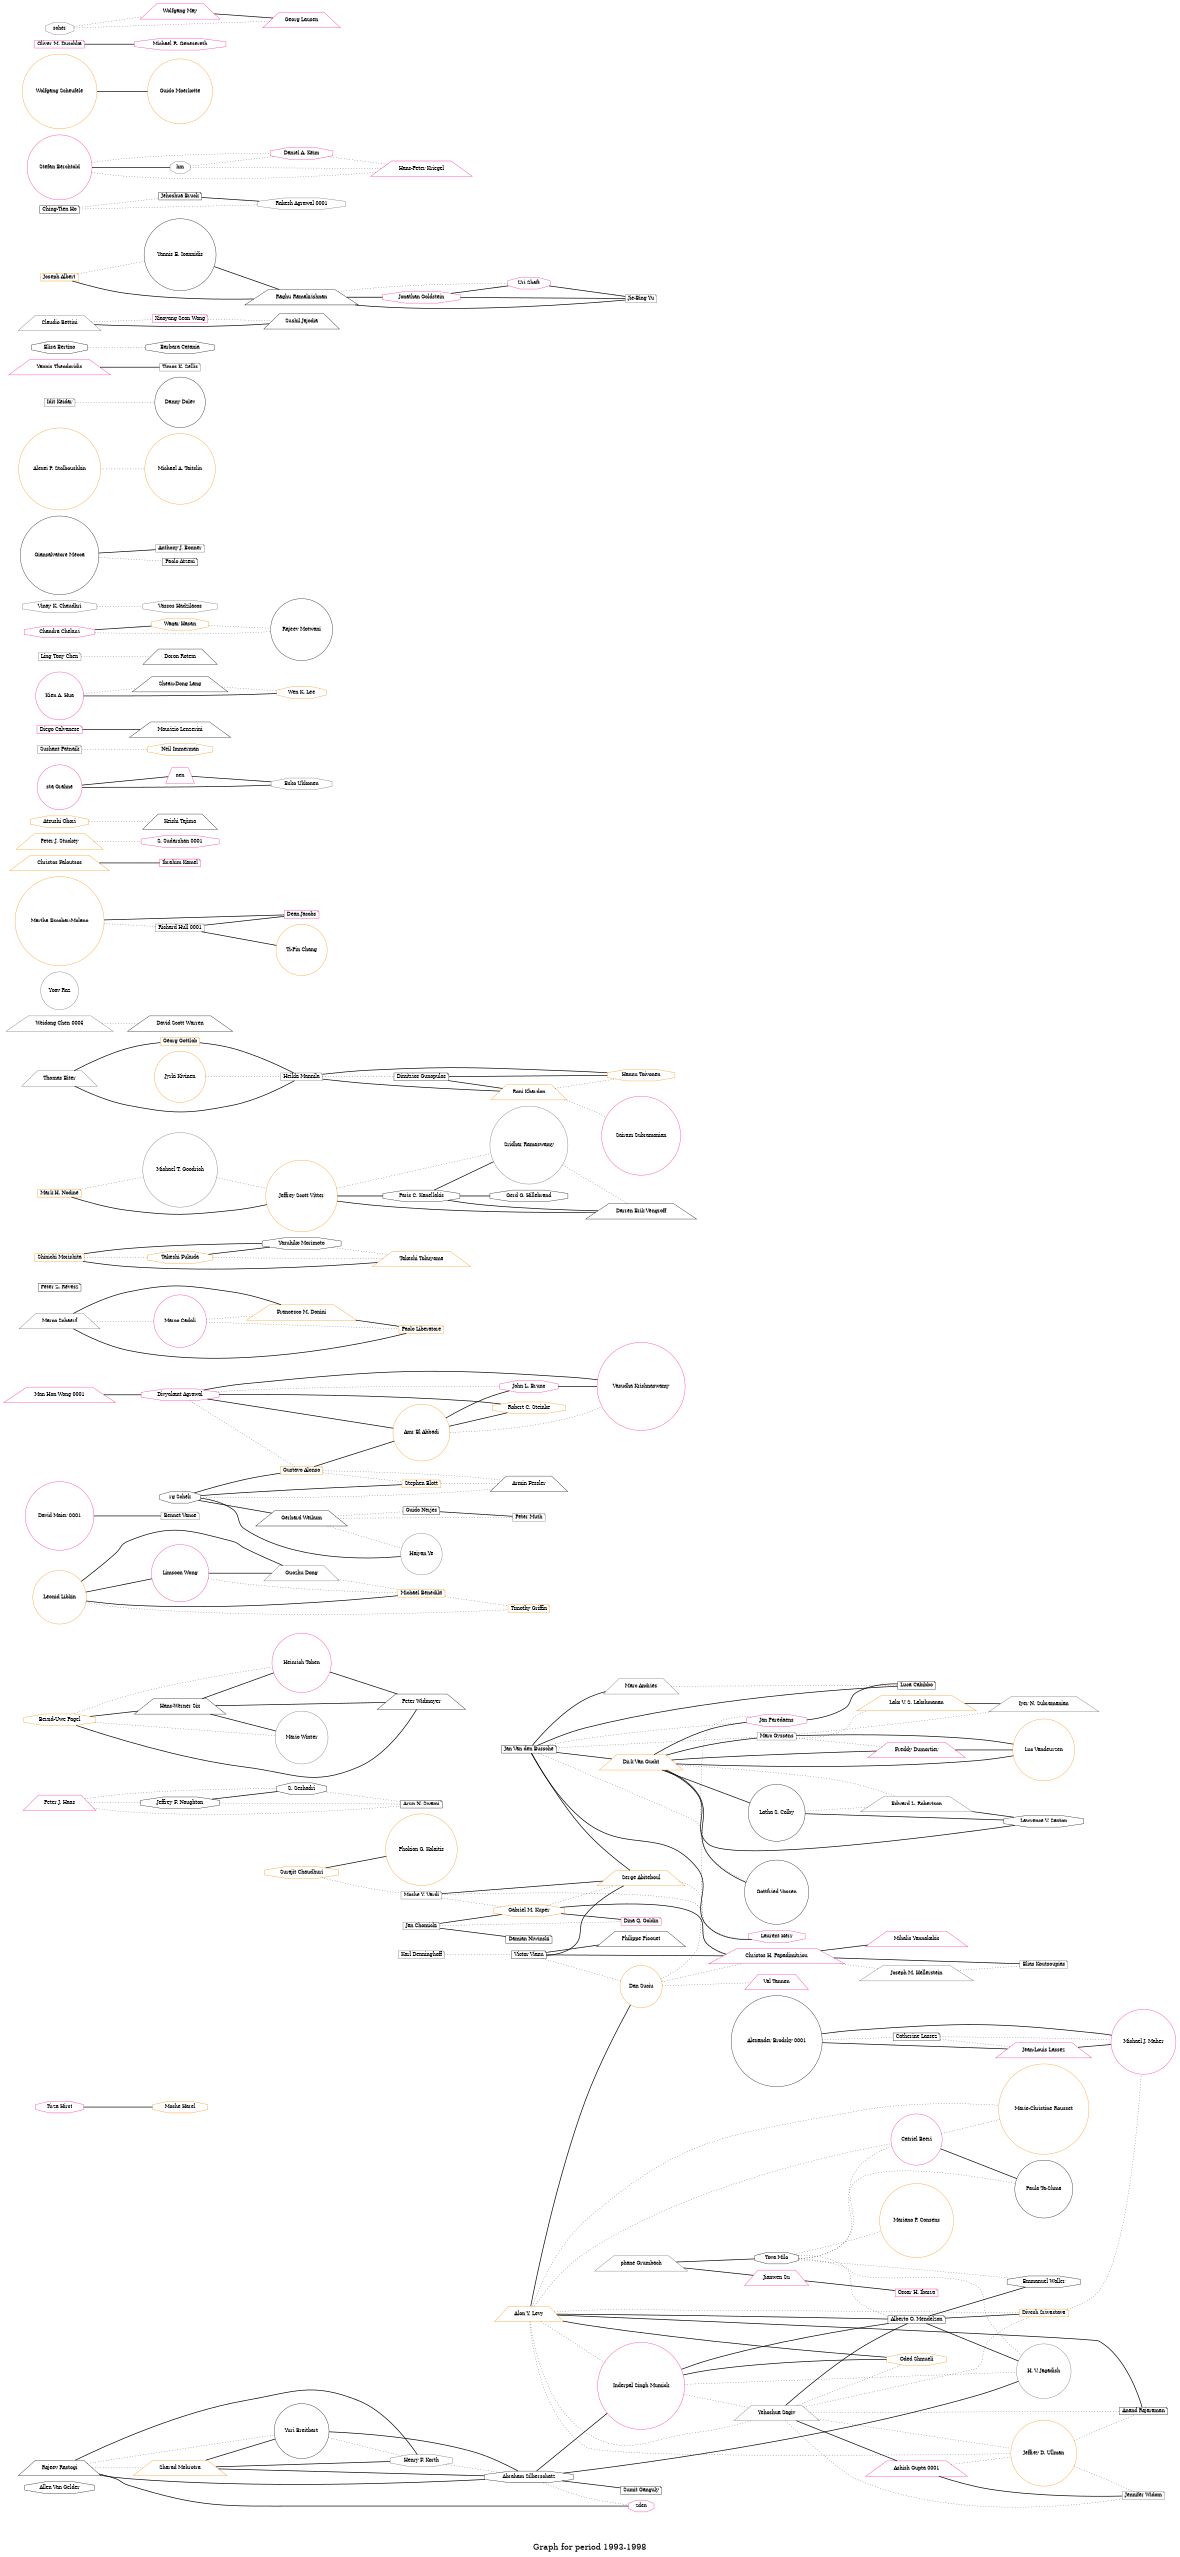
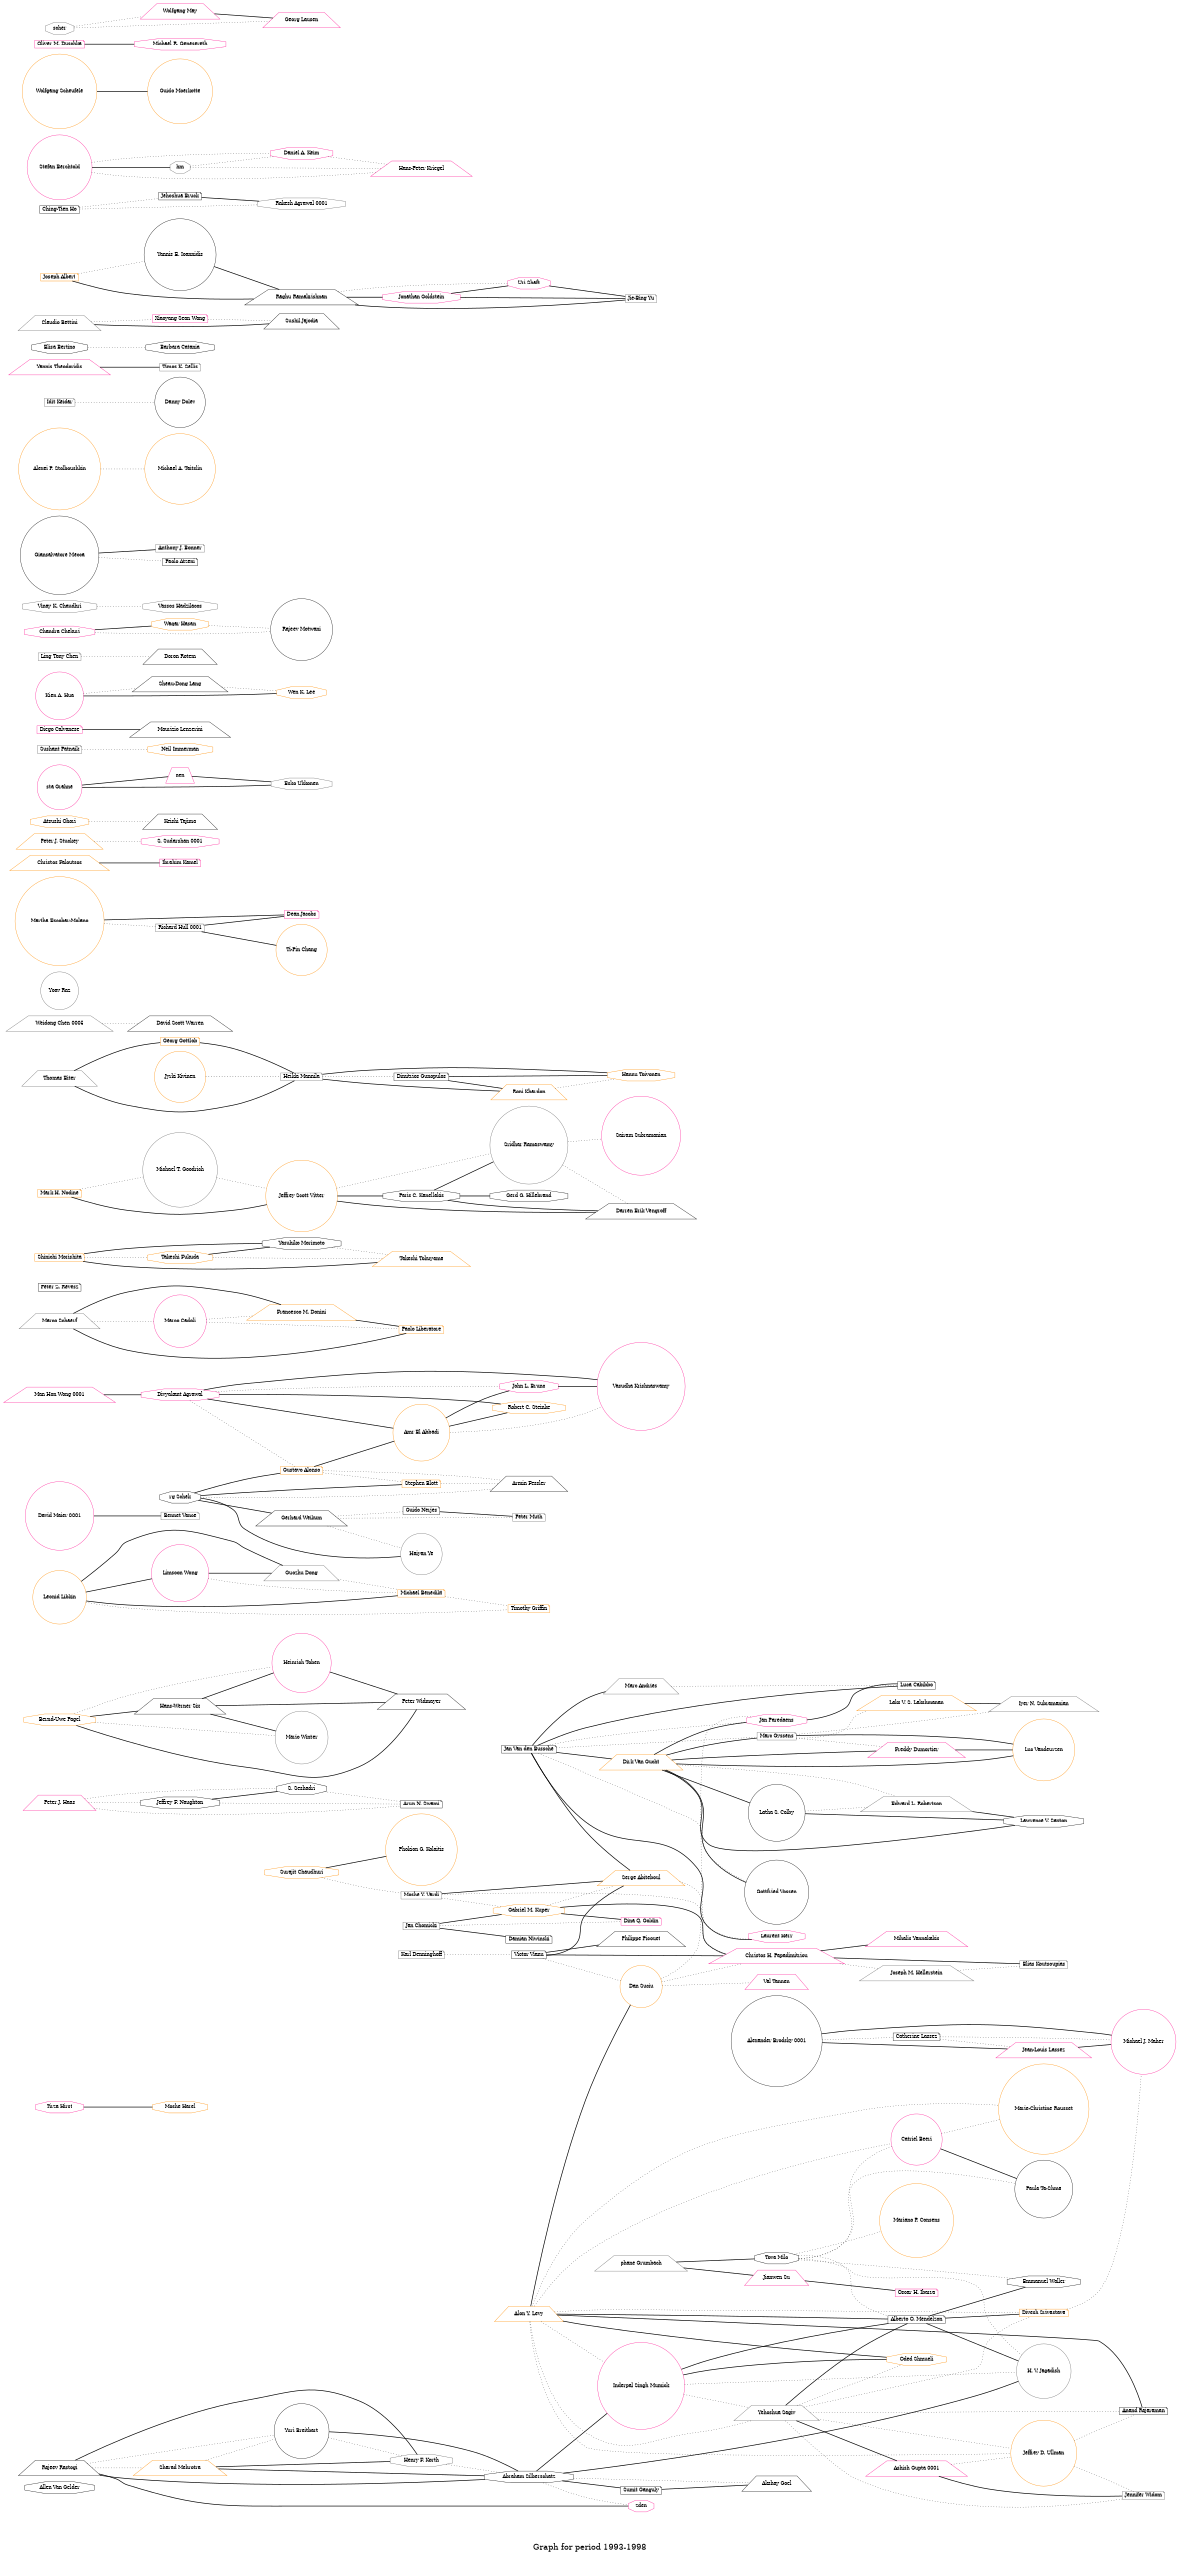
(586, 1108) -> (585, 1140)
(240, 2450) -> (240, 2450)
none -> (777, 2484)
